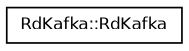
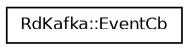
(94, 25) -> (94, 25)
